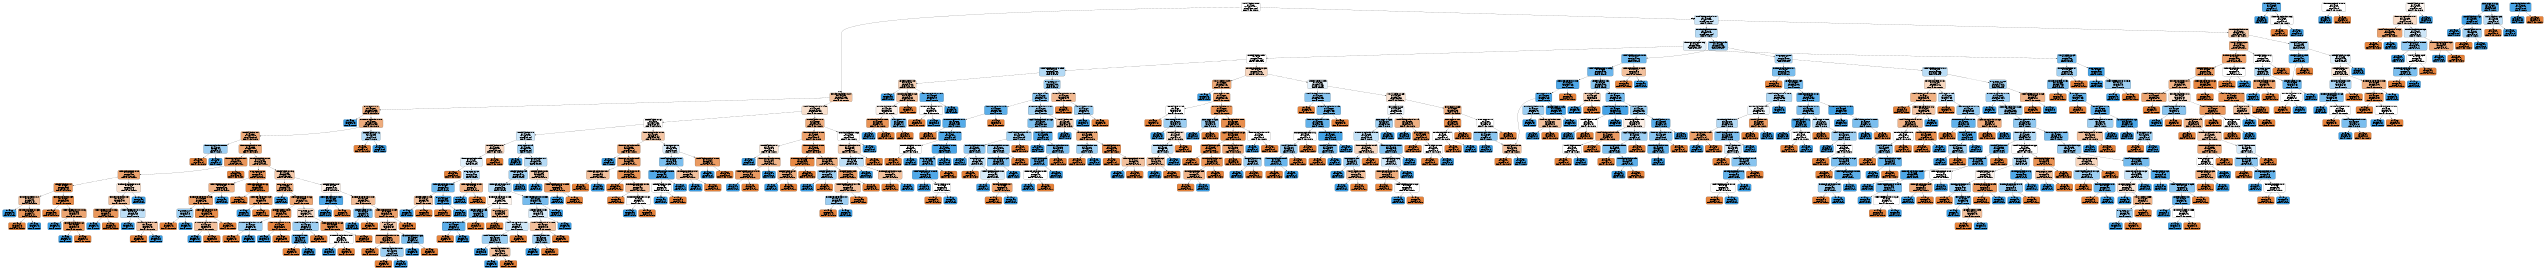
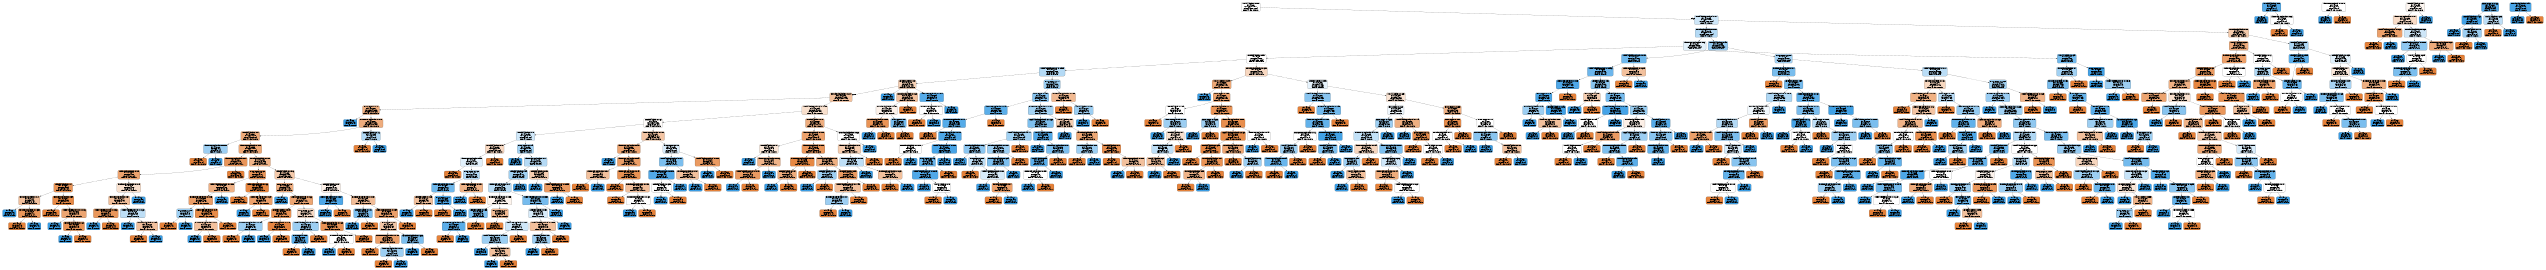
(1011, 13) -> (876, 91)
(1518, 117) -> (1539, 103)
